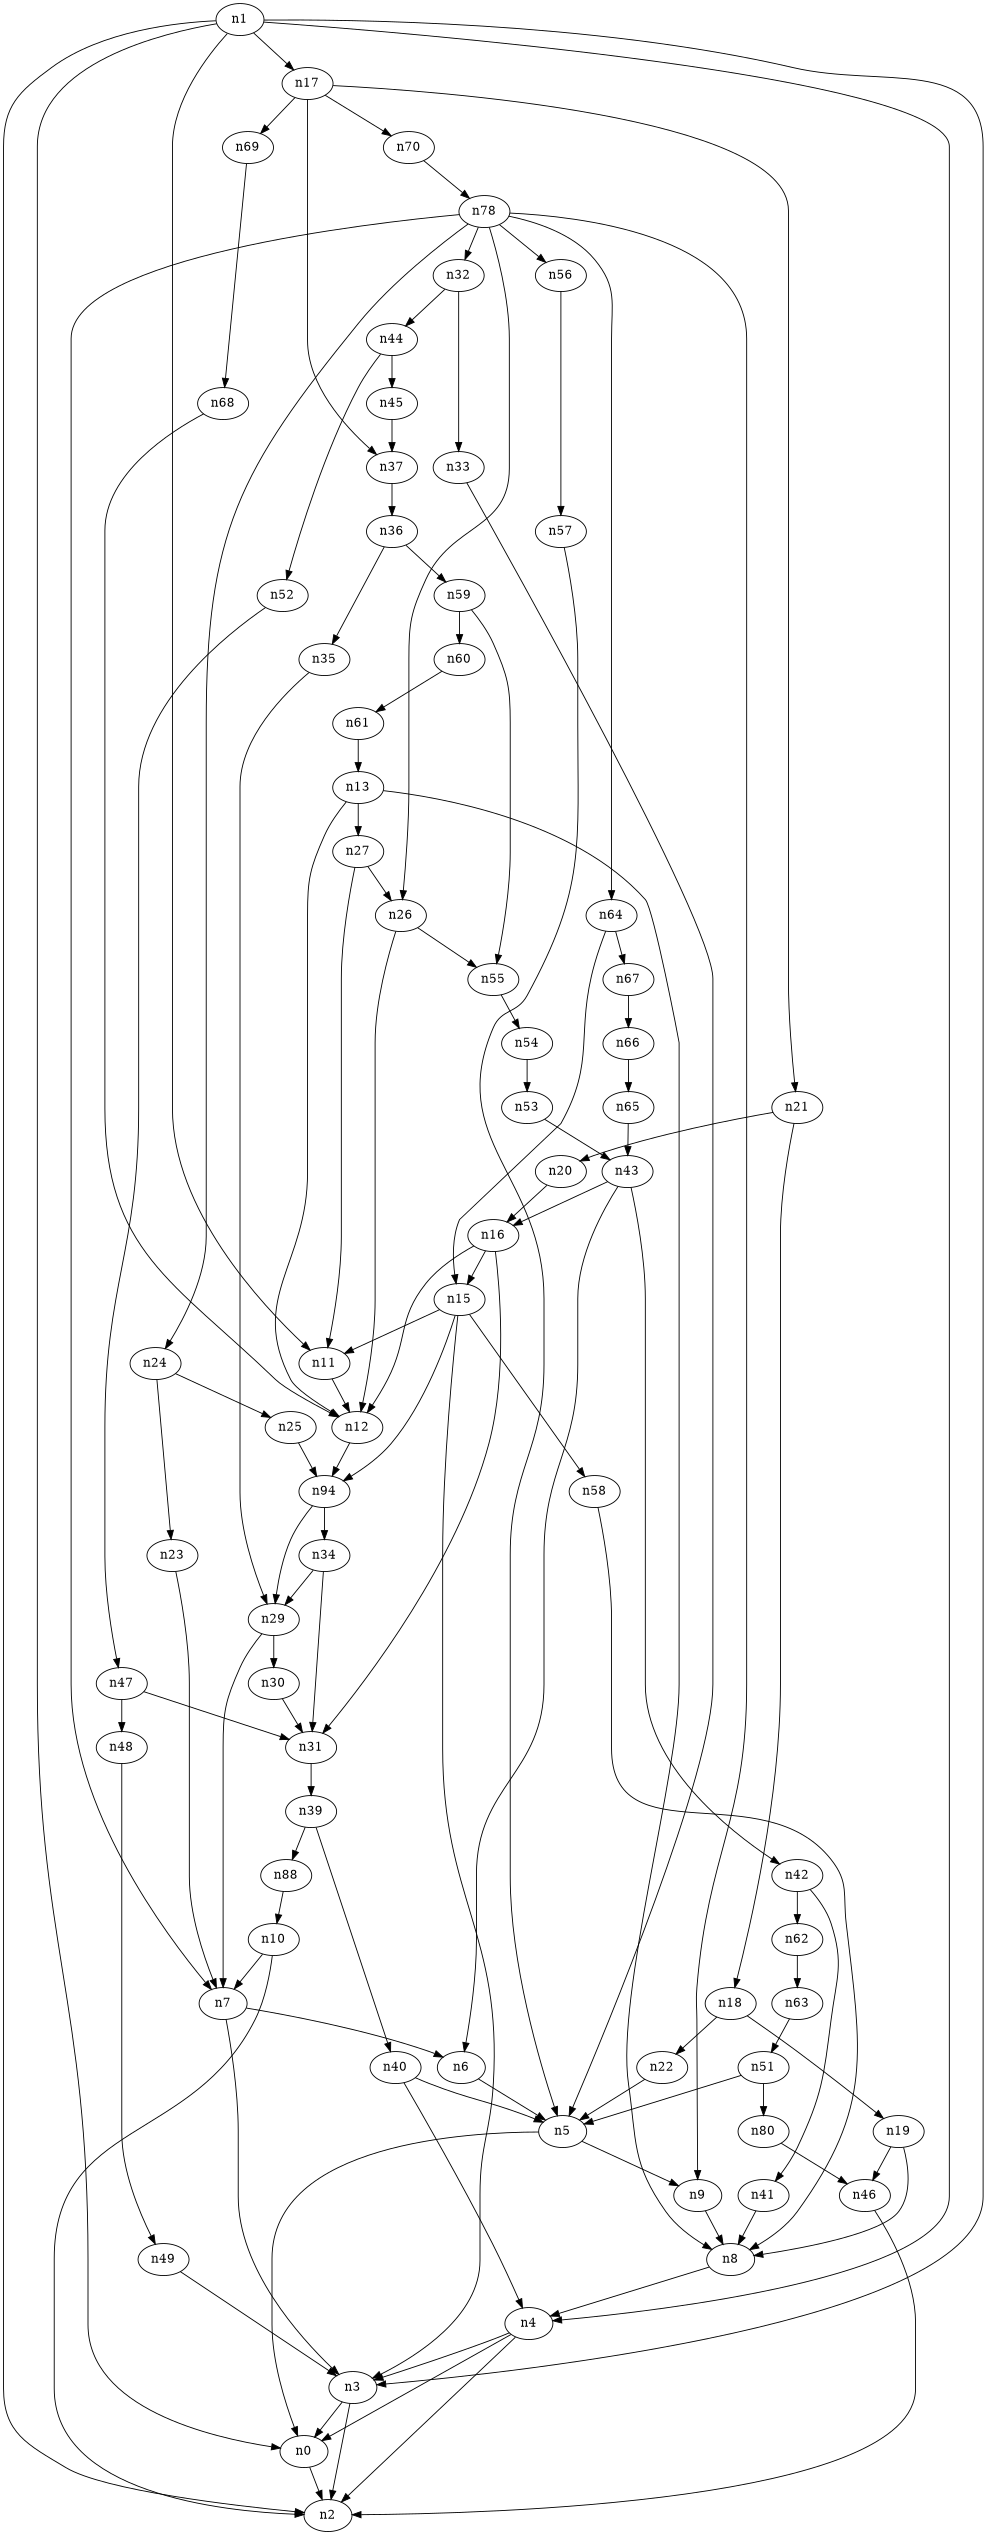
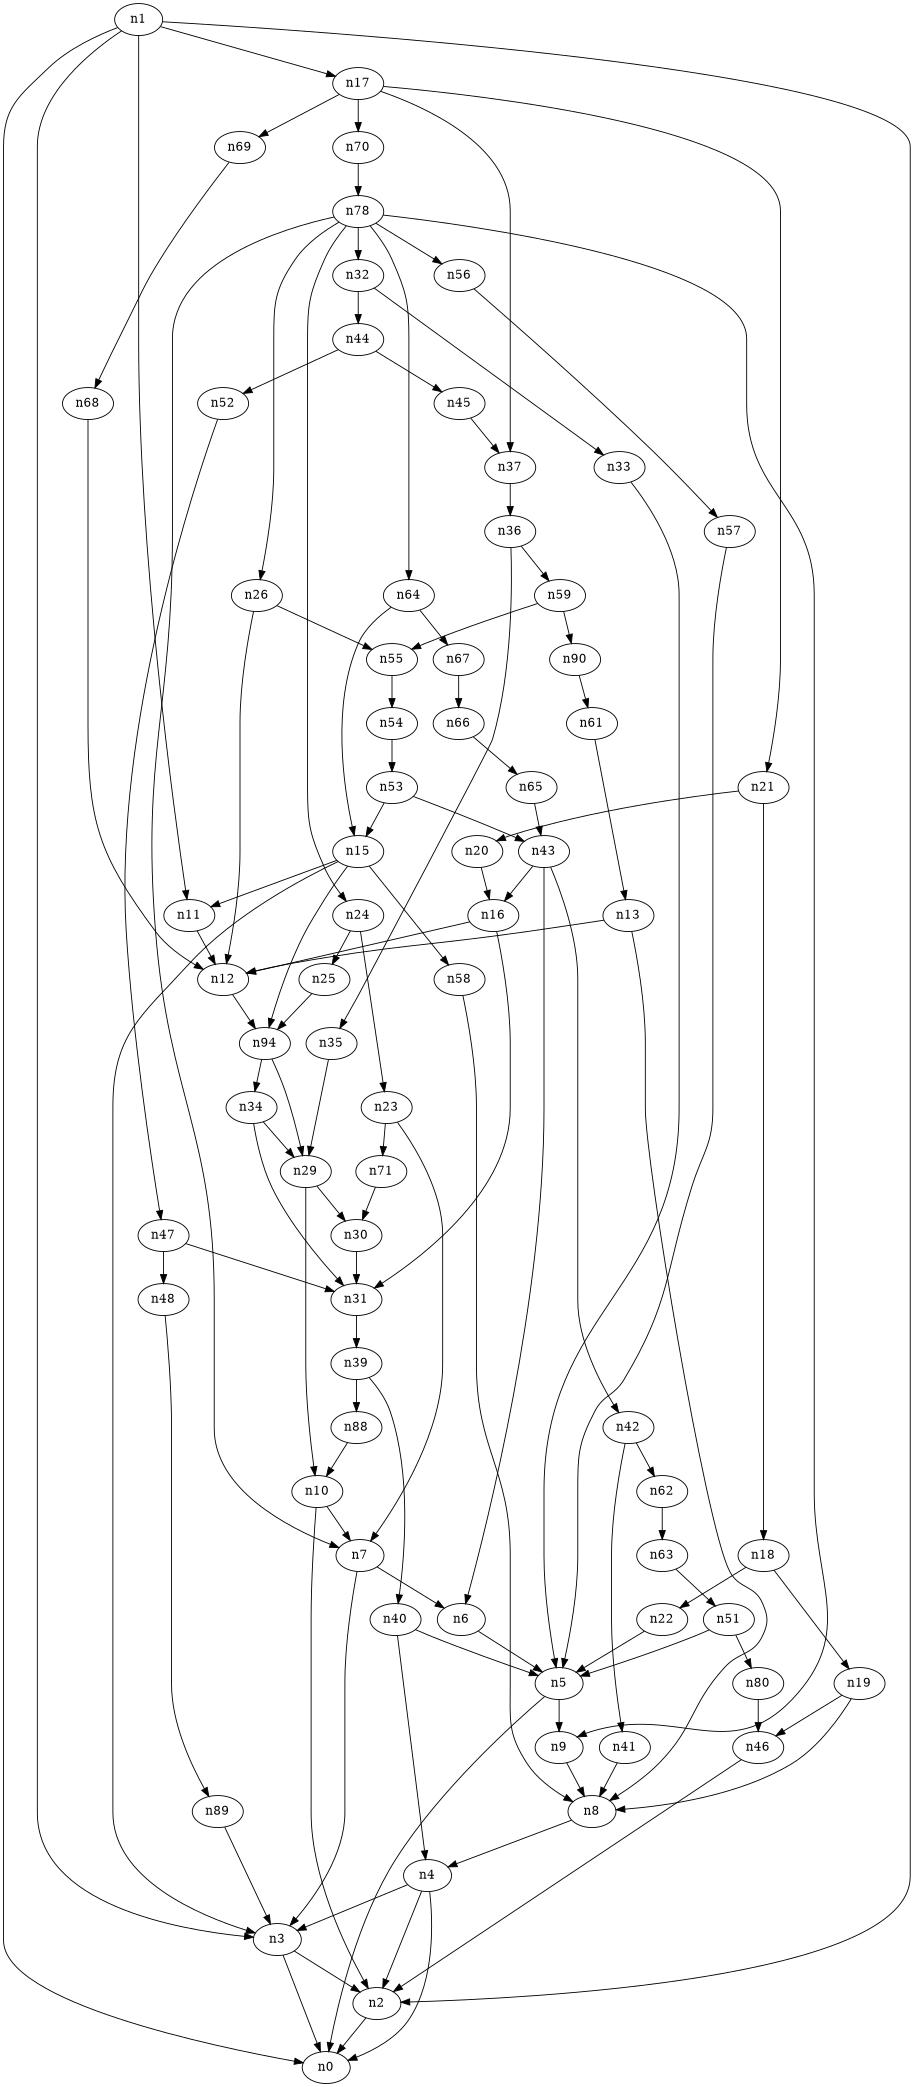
(460, 660) -> (575, 660)
(358, 852) -> none
(949, 1030) -> none
none -> (381, 1172)
(479, 1264) -> (377, 816)
(223, 1802) -> (306, 1327)
(164, 2260) -> (218, 1812)
(314, 2479) -> (354, 2032)
